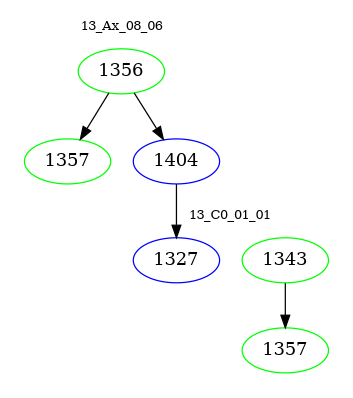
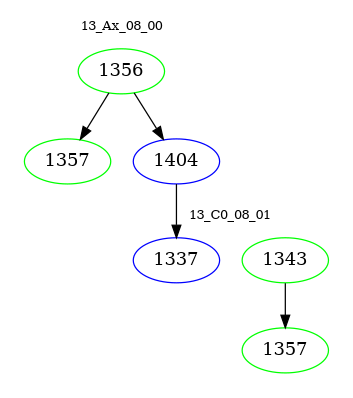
(122, 27) -> (122, 27)
(230, 216) -> (230, 216)
(176, 260) -> (176, 260)
